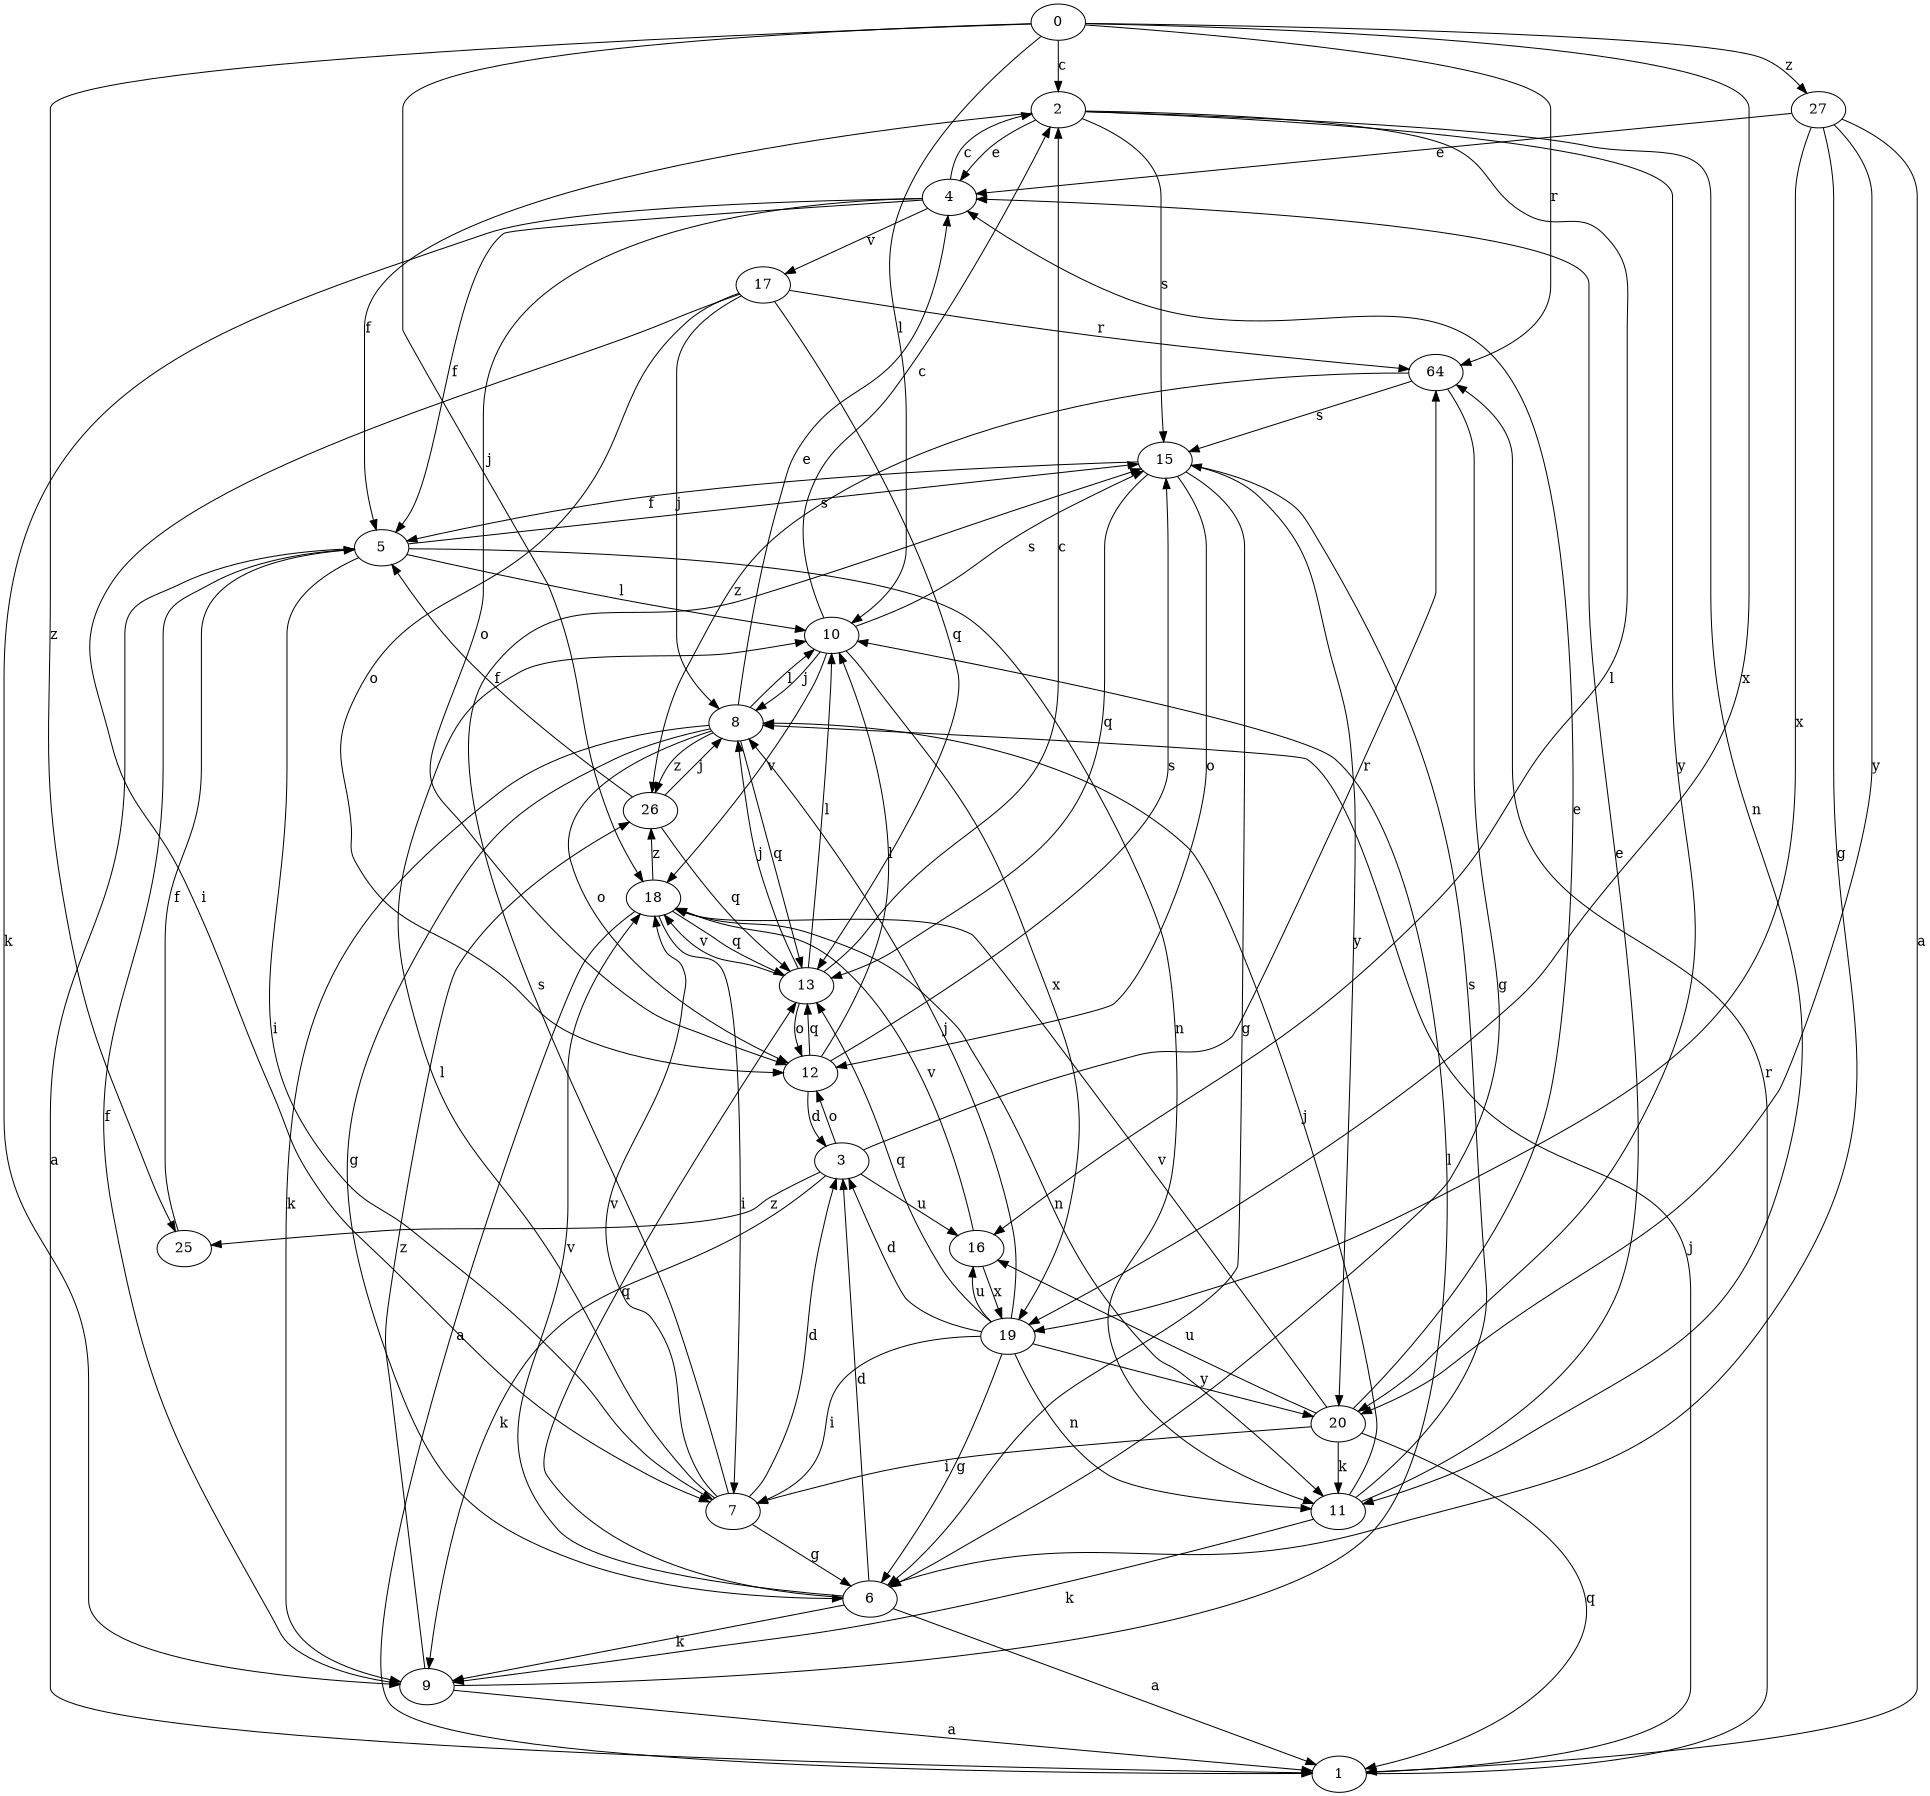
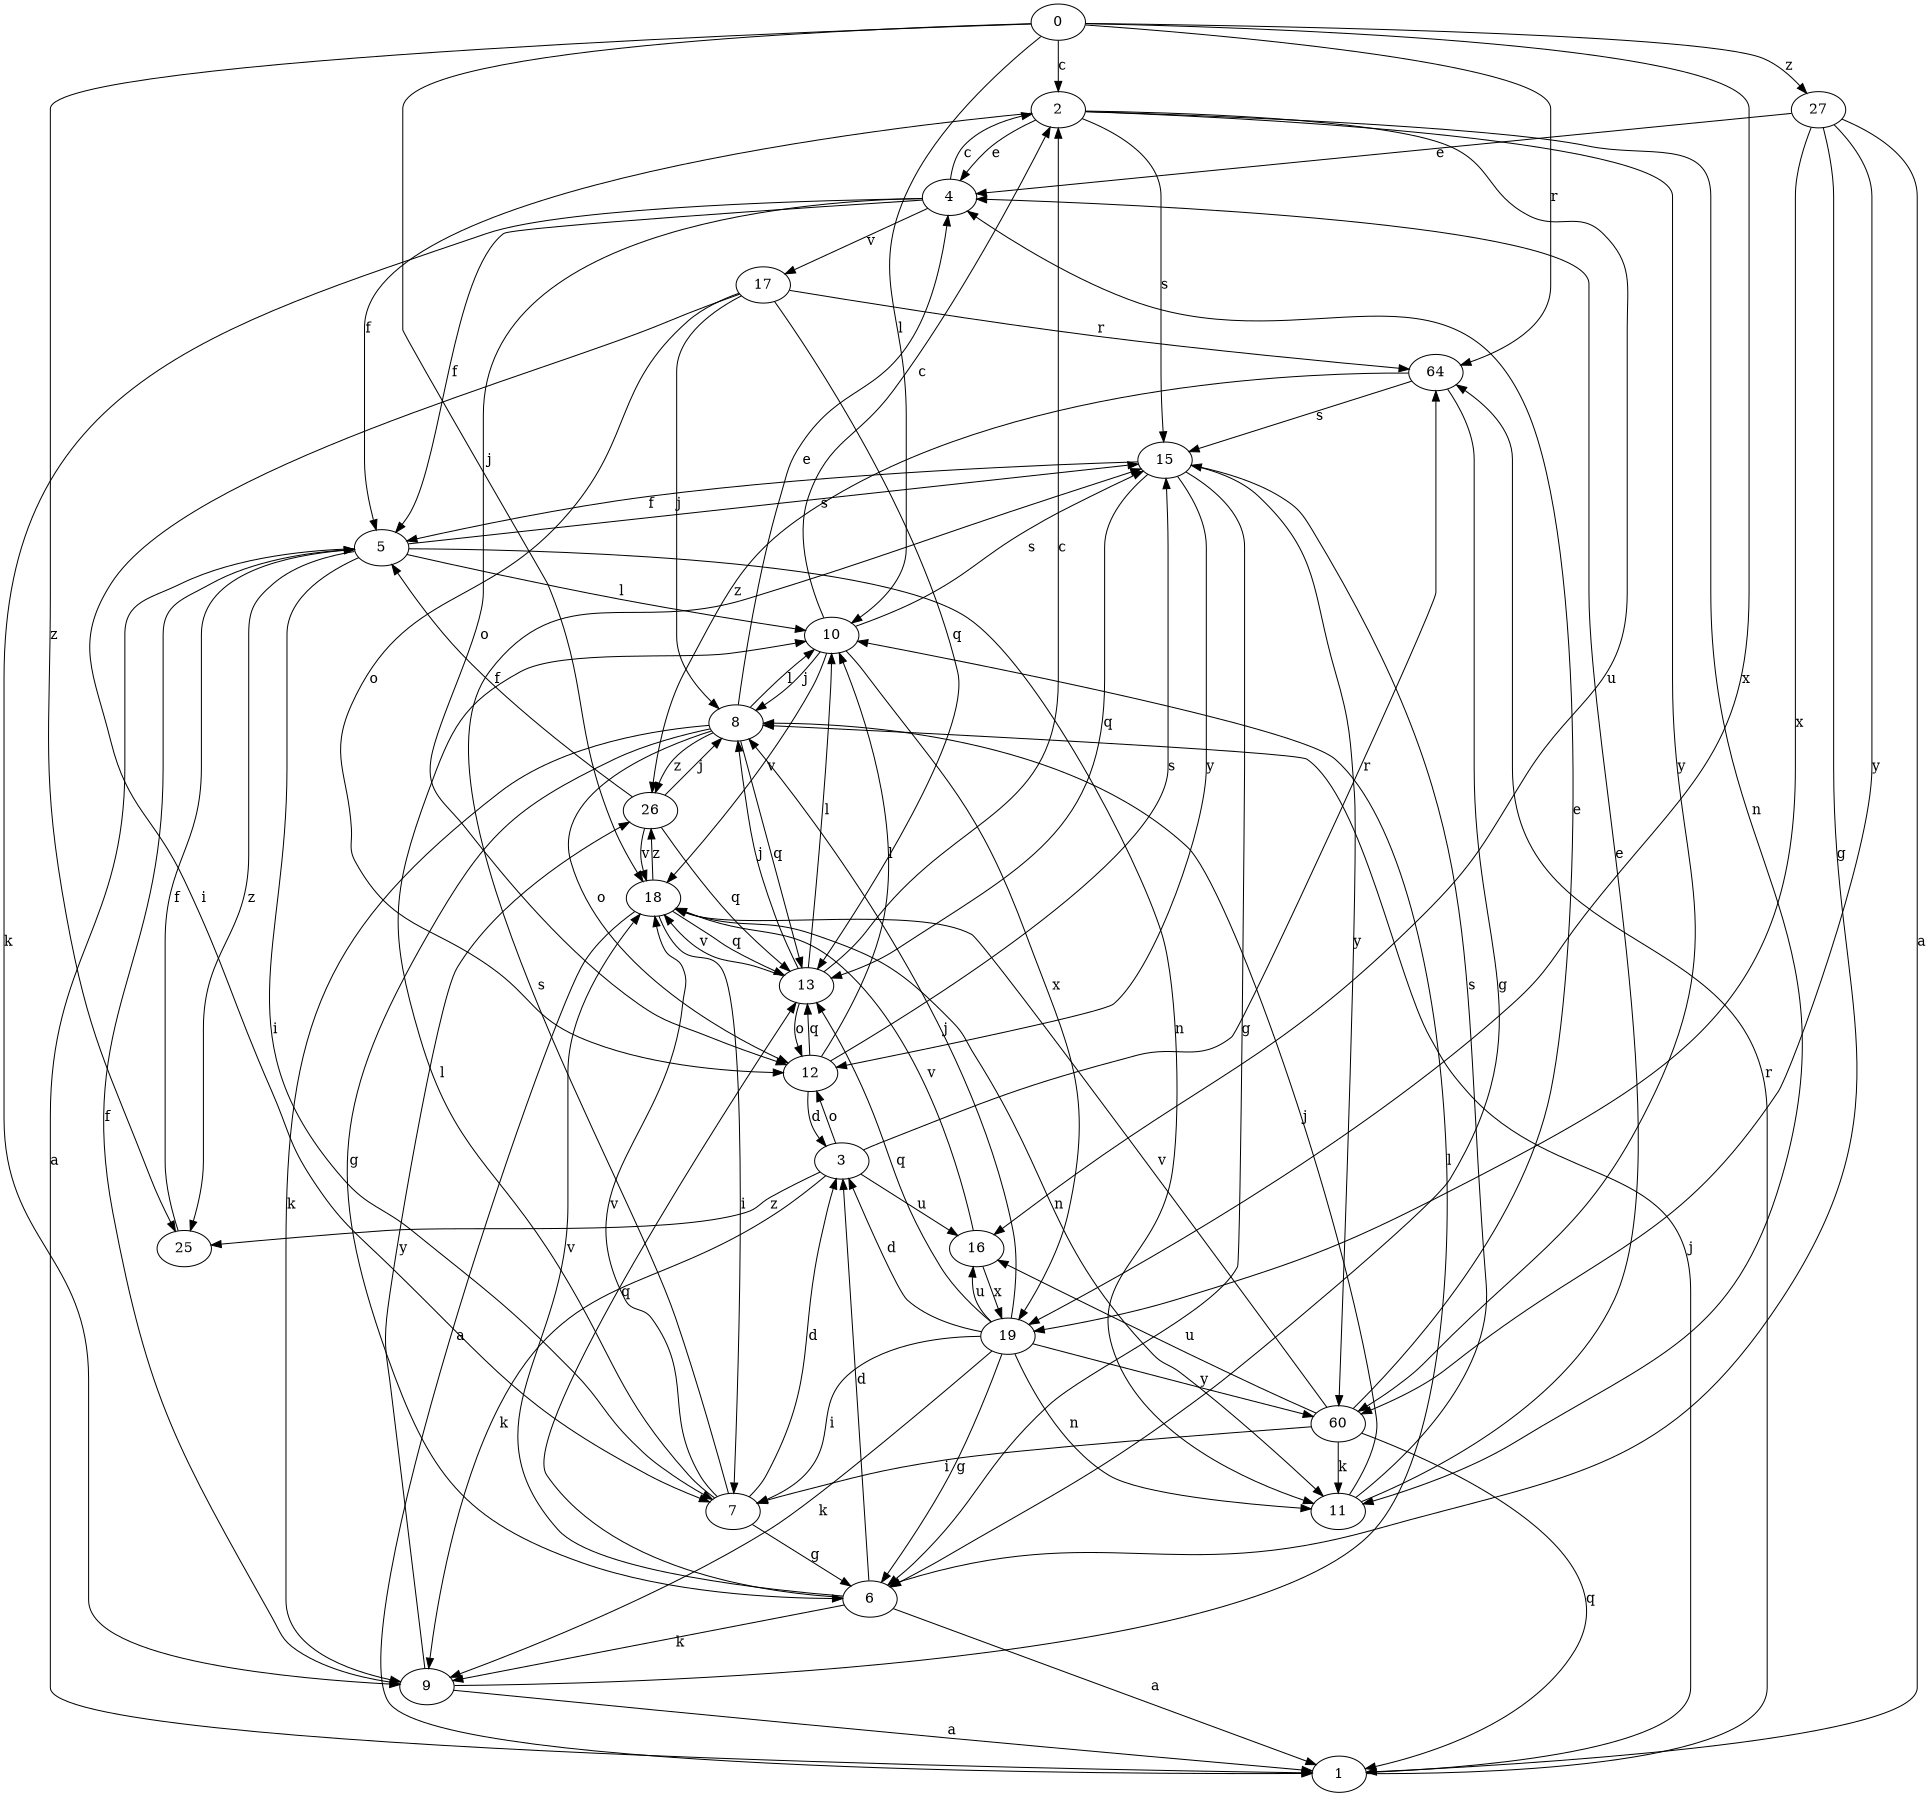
(1612, 679) -> (1612, 679)
(1211, 767) -> (1211, 767)
none -> (641, 850)
none -> (248, 858)
(404, 1249) -> (404, 1249)
(1338, 1424) -> (1338, 1424)
(892, 1620) -> (745, 1544)
